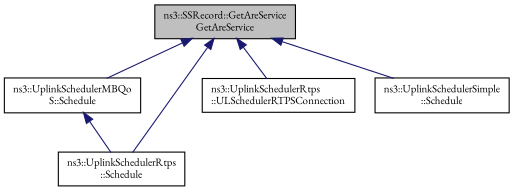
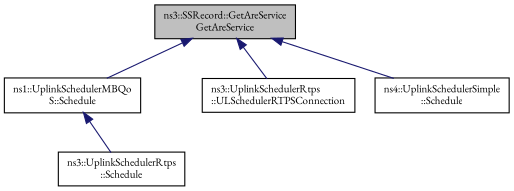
(73, 95) -> (73, 95)
(442, 95) -> (442, 95)
(170, 100) -> none
